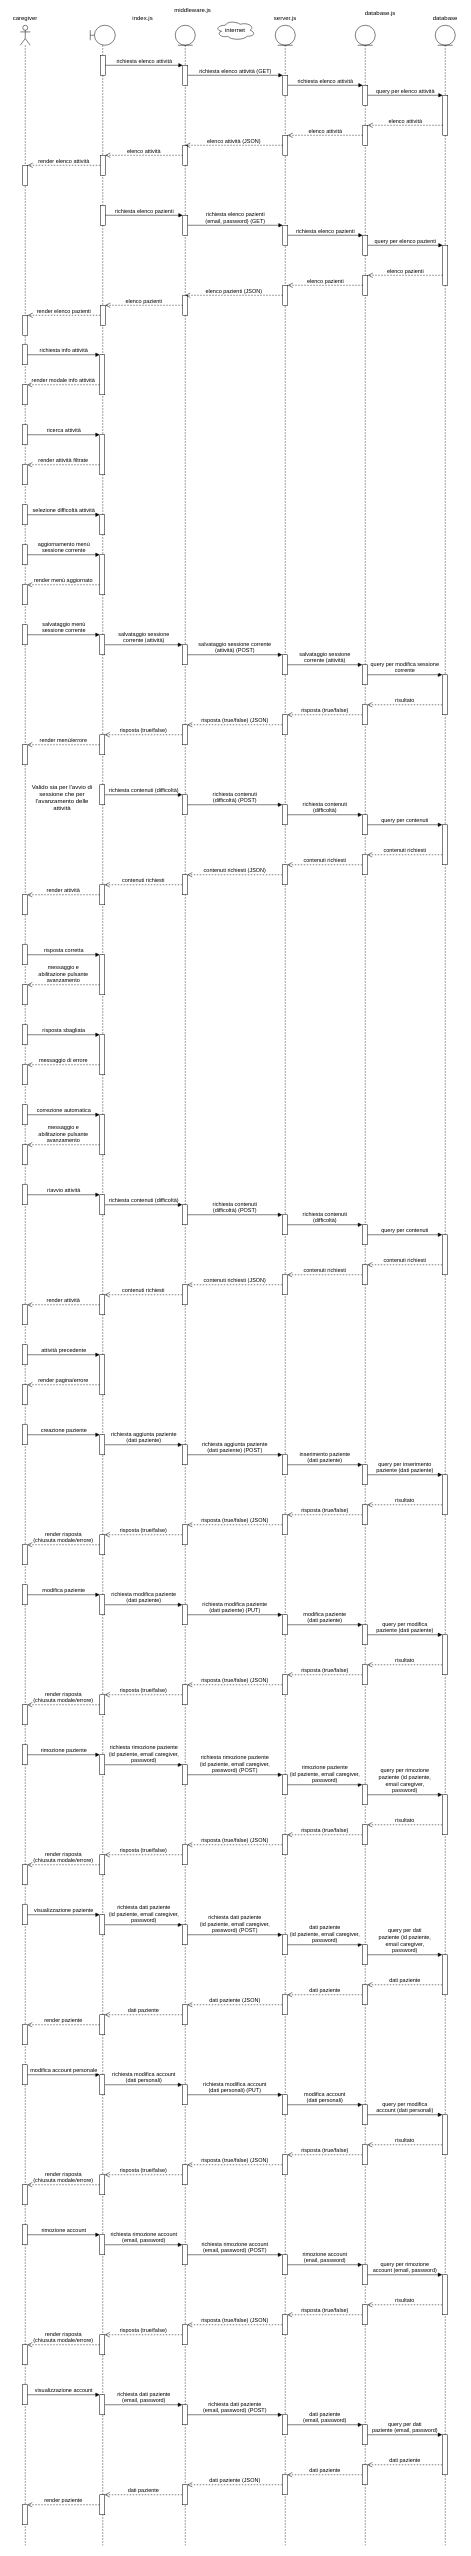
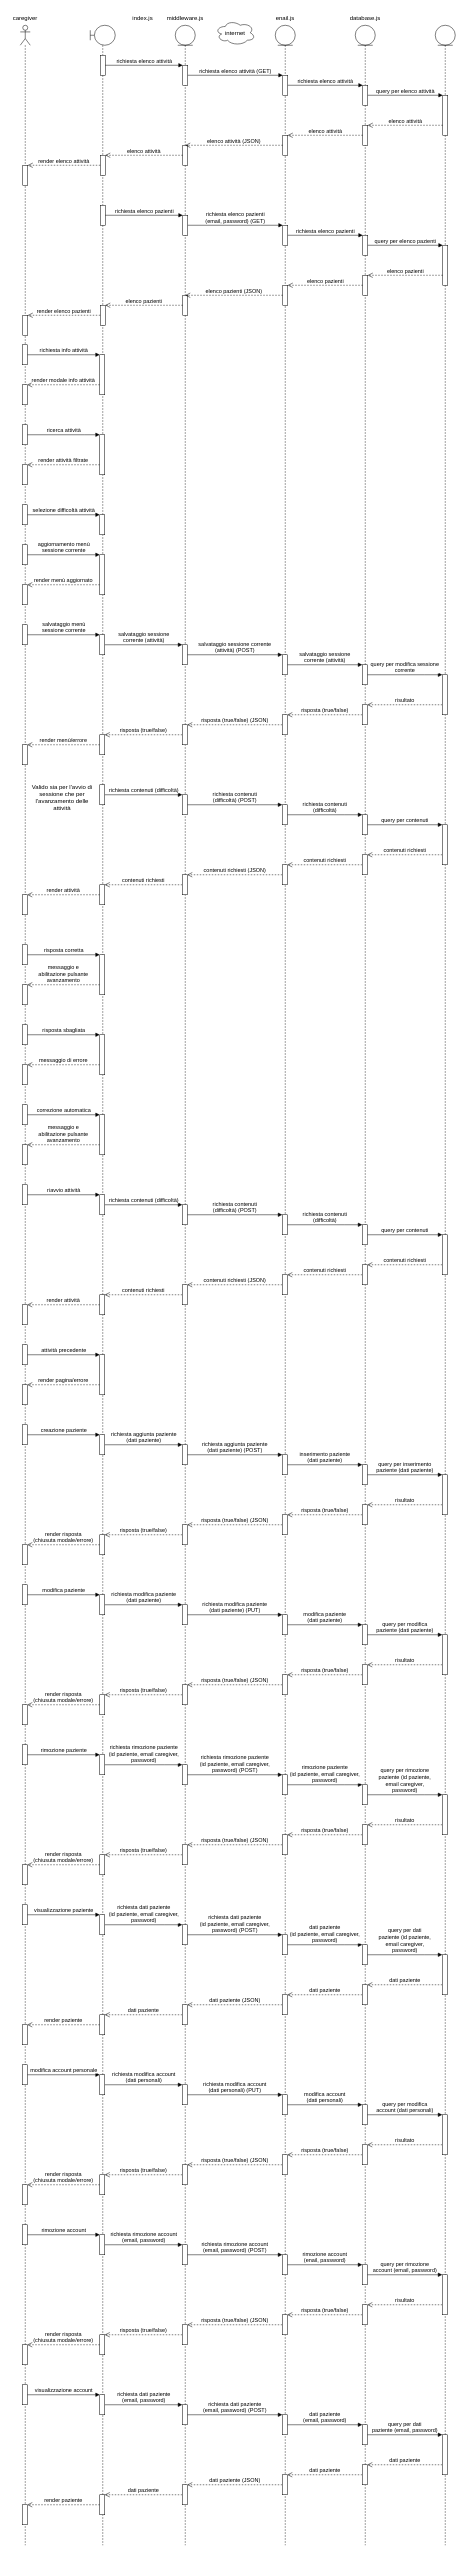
(193, 10) -> (185, 18)
(380, 13) -> (365, 18)
(285, 18) -> (285, 18)
(445, 18) -> none
(235, 30) -> (235, 33)
